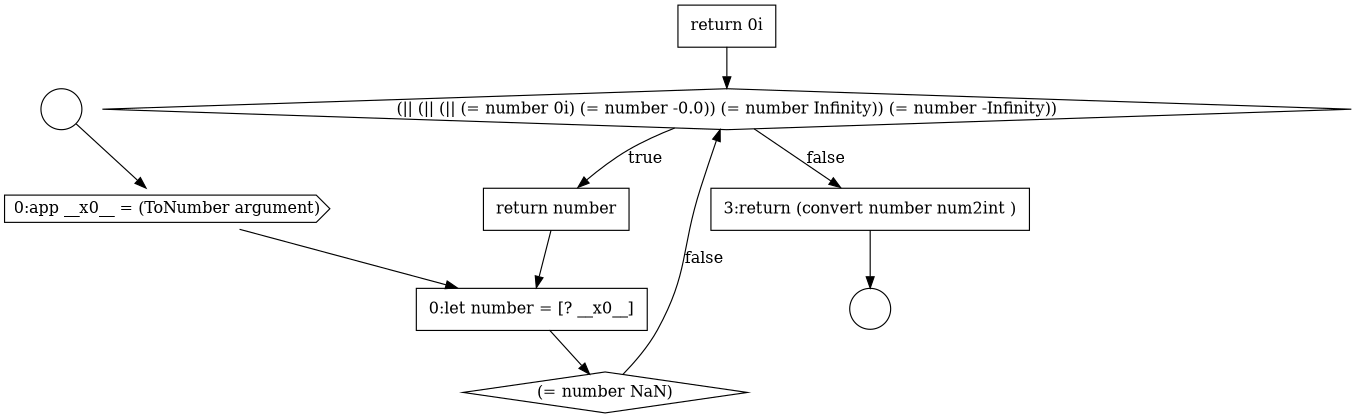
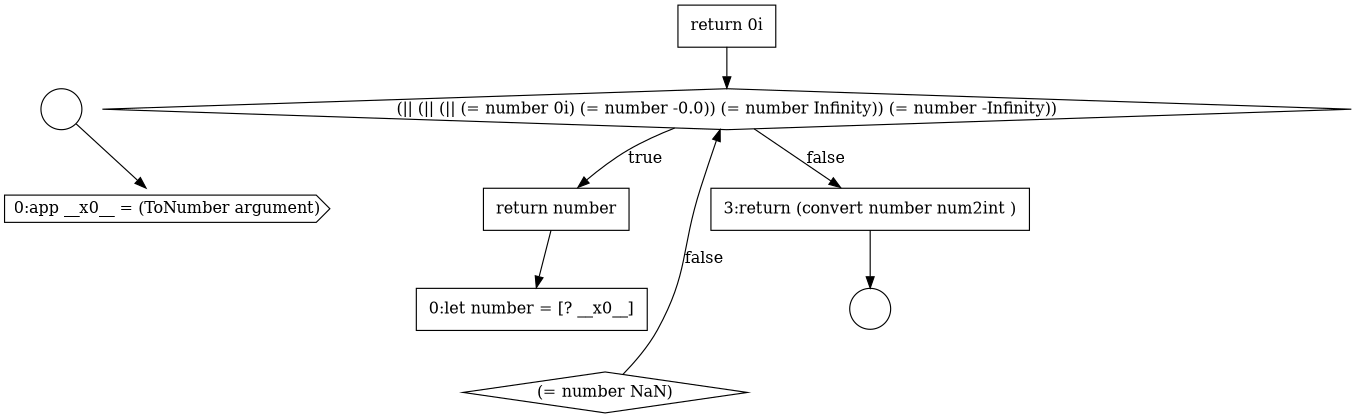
(343, 257) -> none
(566, 348) -> none
